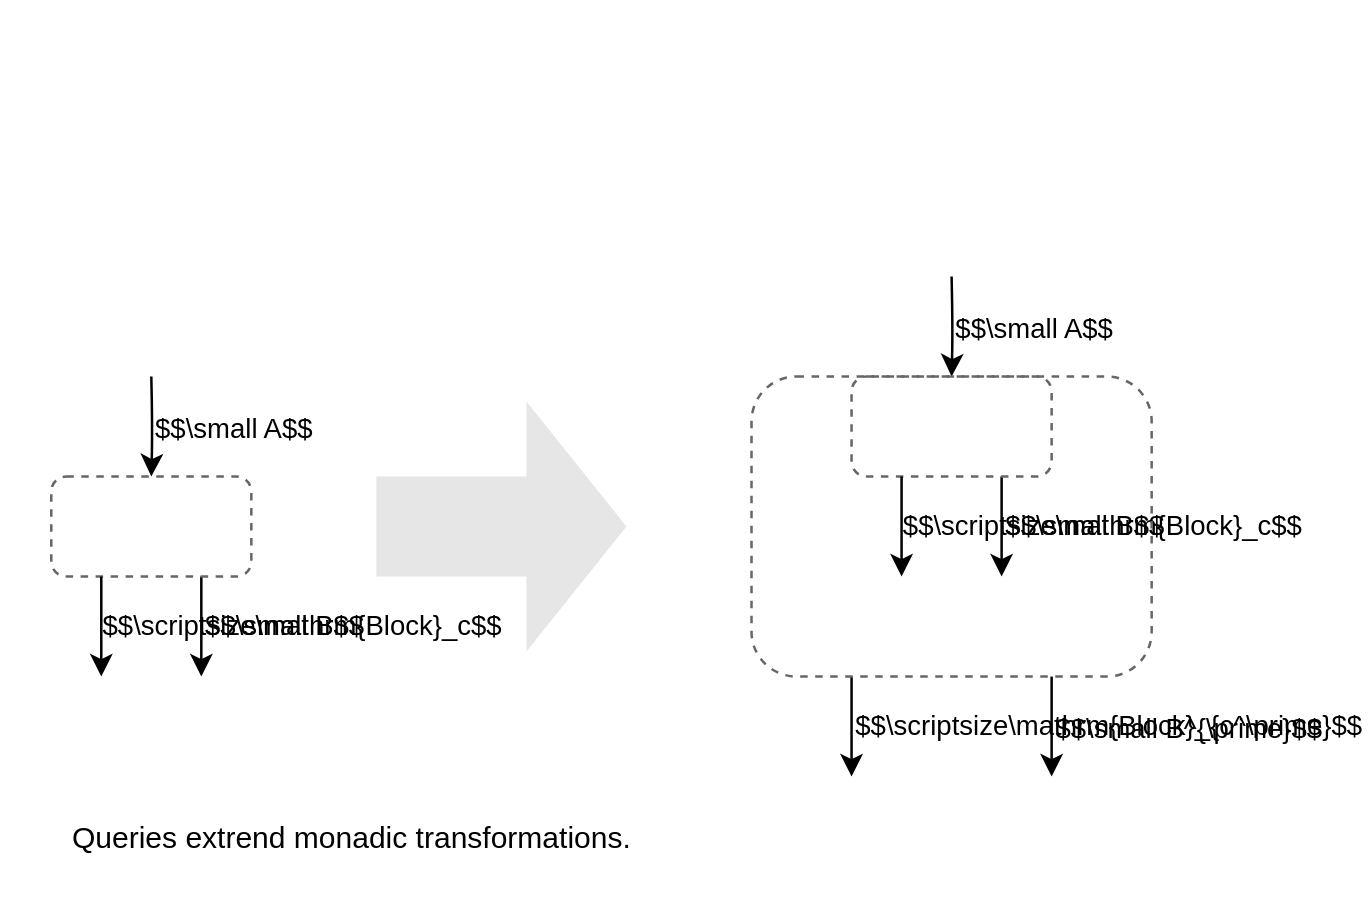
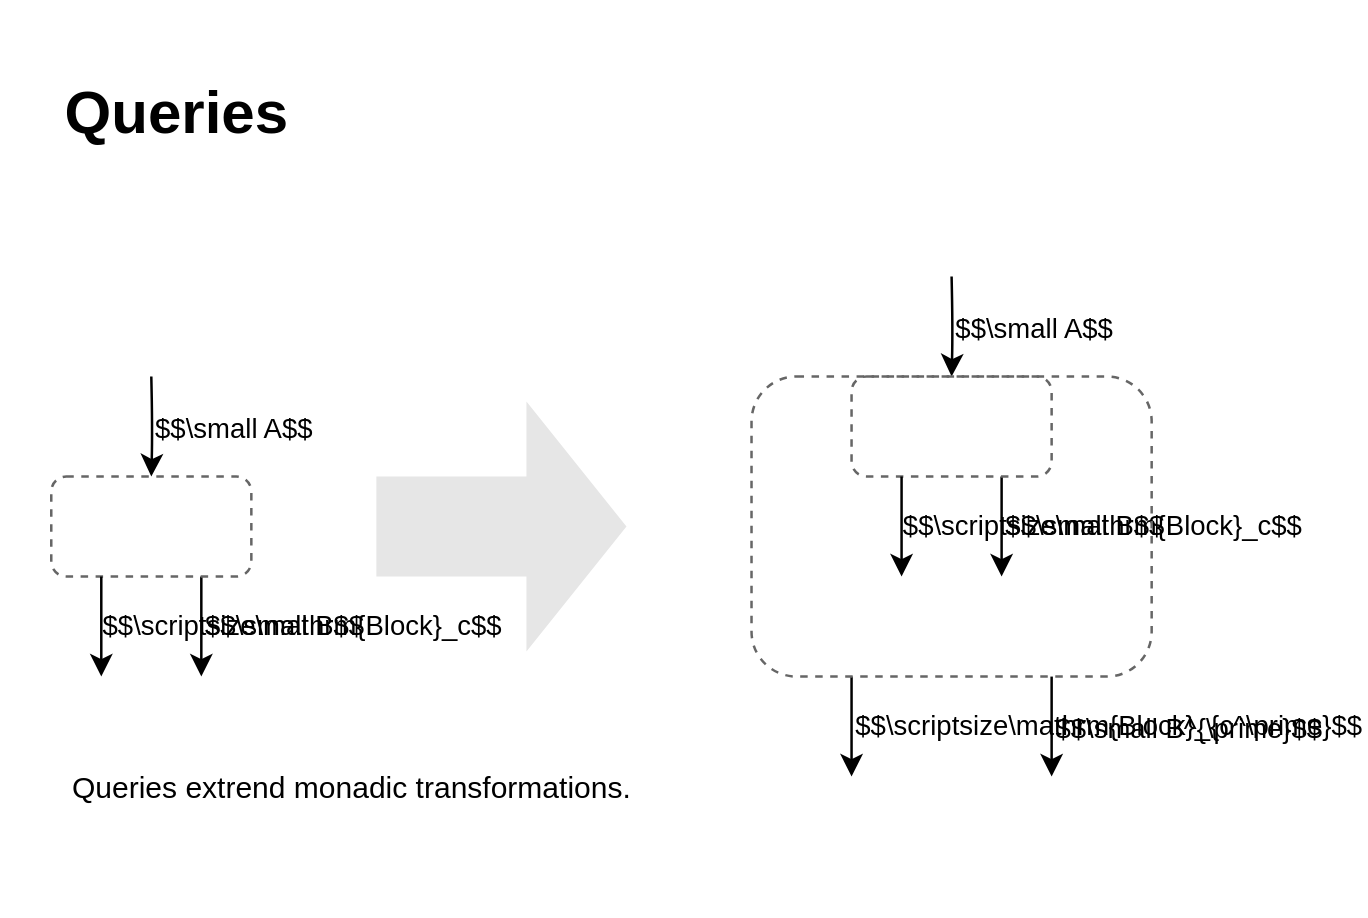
none -> (176, 114)
(351, 839) -> (351, 789)
